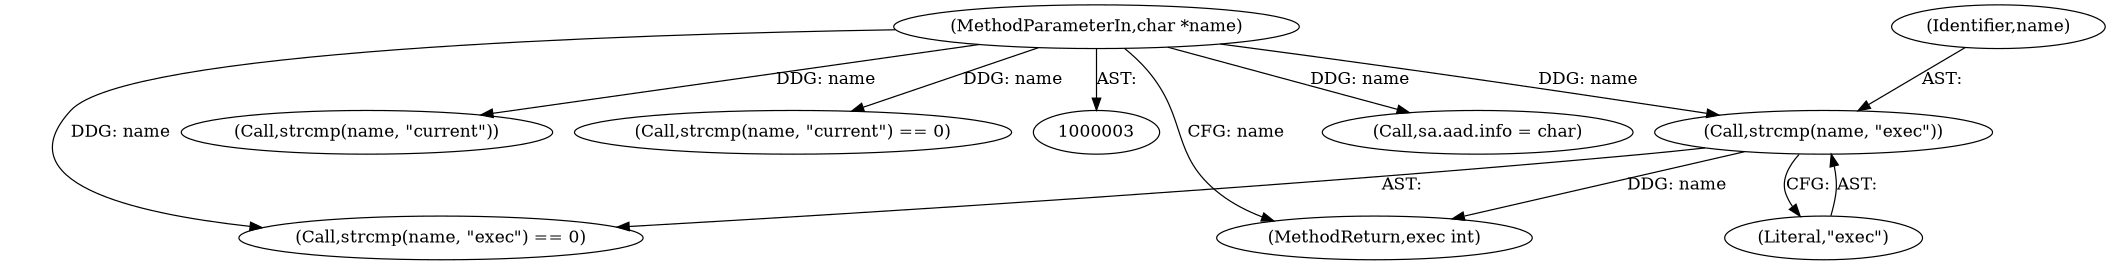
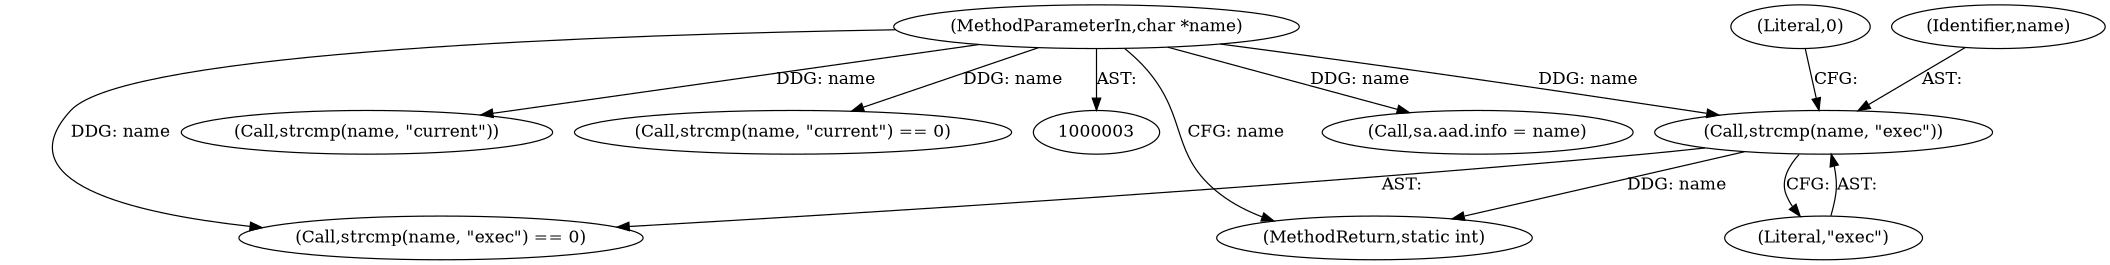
none -> (1801, 27)
(1478, 132) -> (1478, 132)
(1374, 238) -> (1374, 238)
